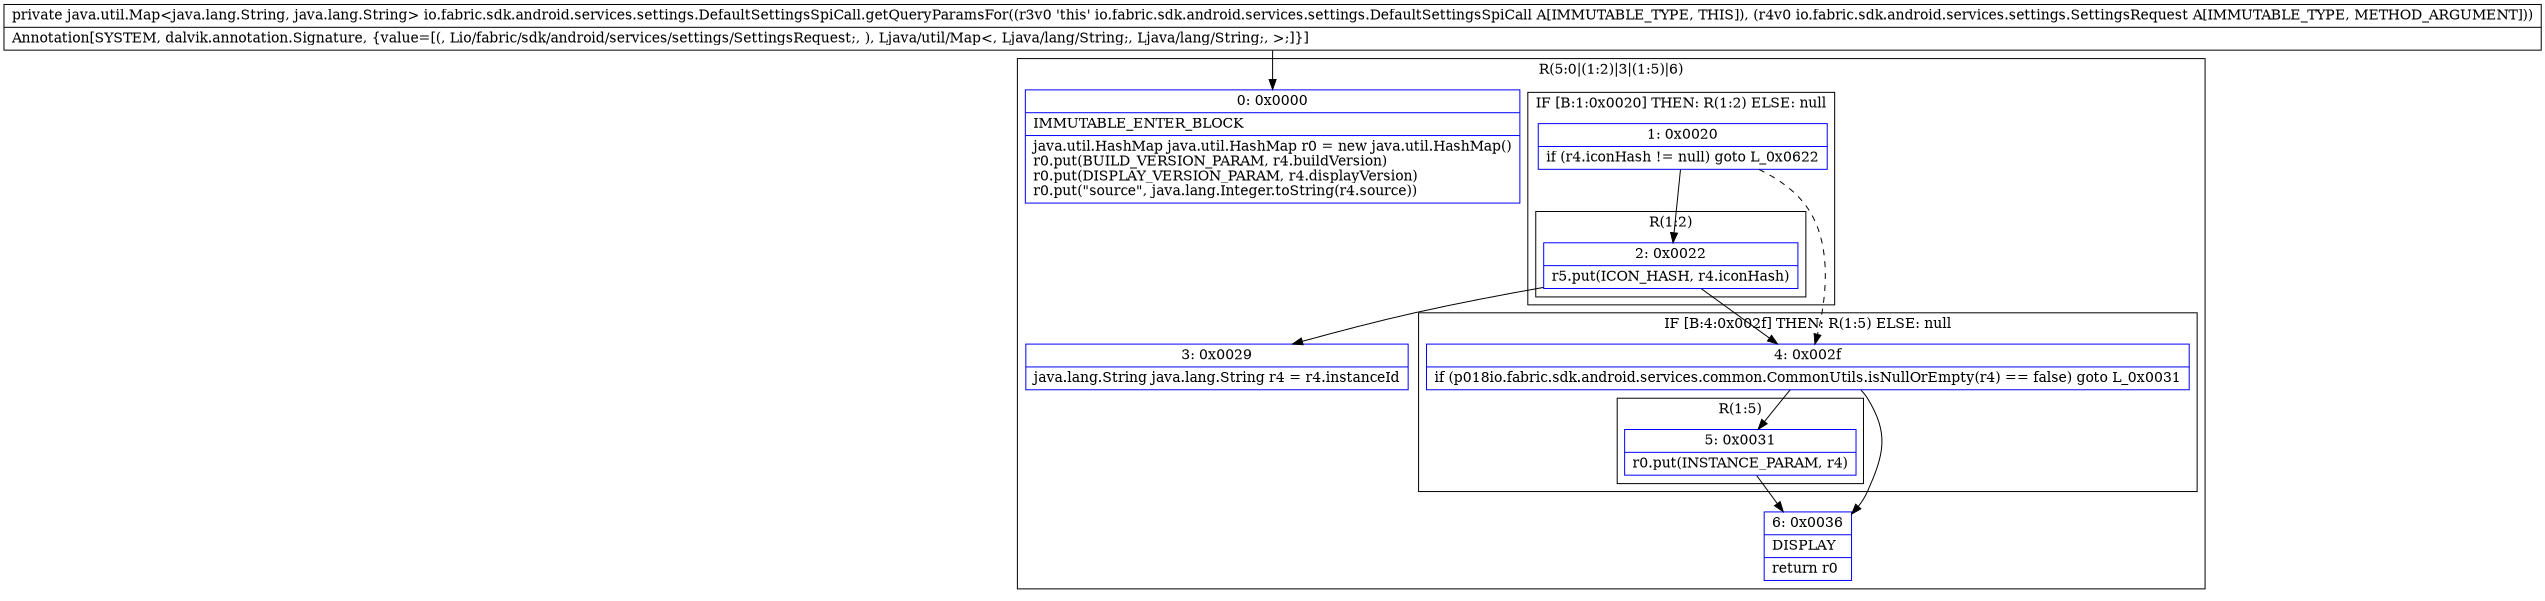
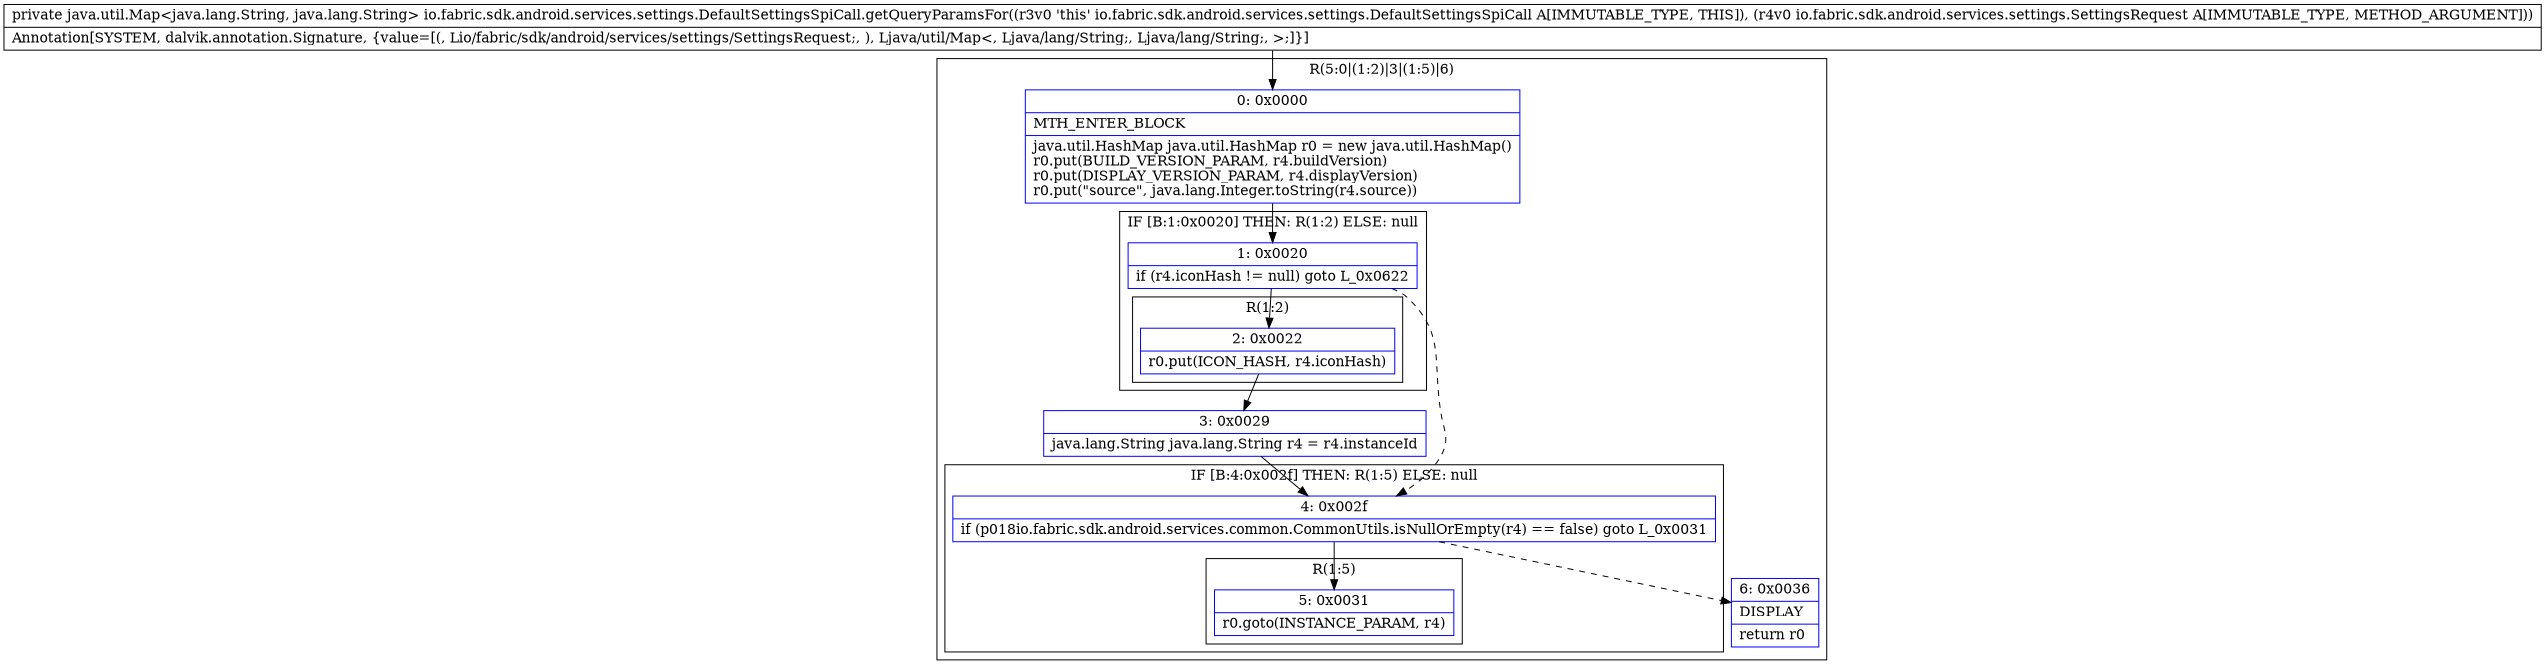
(1139, 124) -> (1110, 124)
none -> (1273, 218)
(1671, 277) -> (1268, 362)
(1744, 319) -> (1281, 473)
(1881, 448) -> (1580, 571)
(1740, 463) -> (1334, 624)
(1767, 490) -> none
